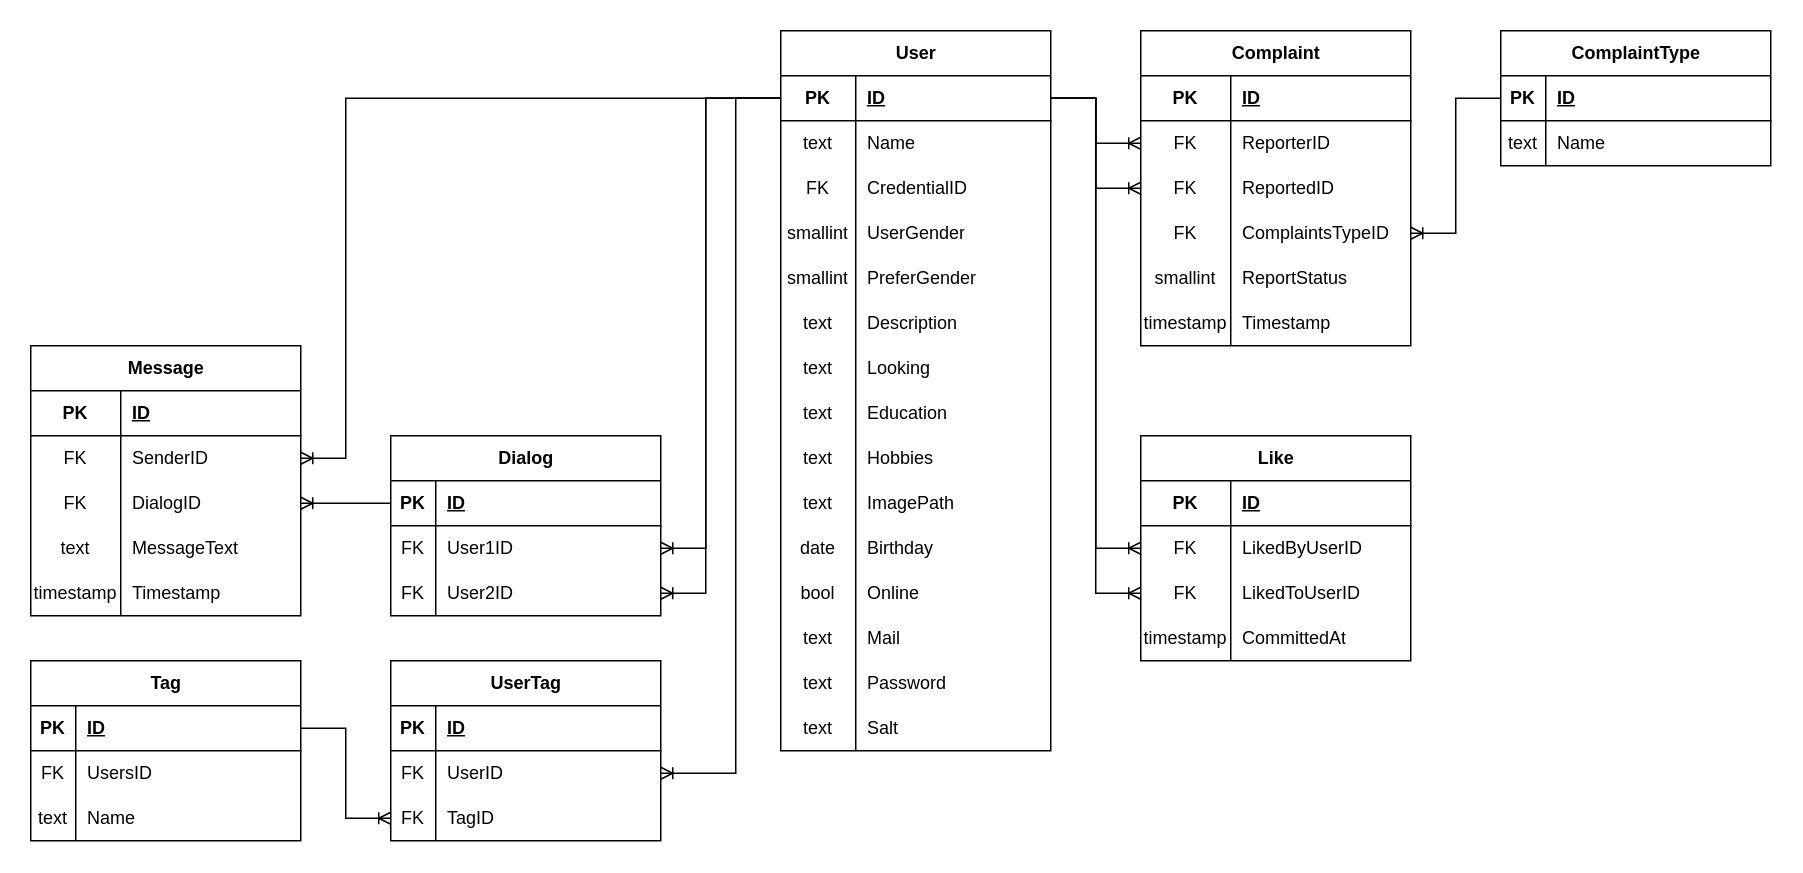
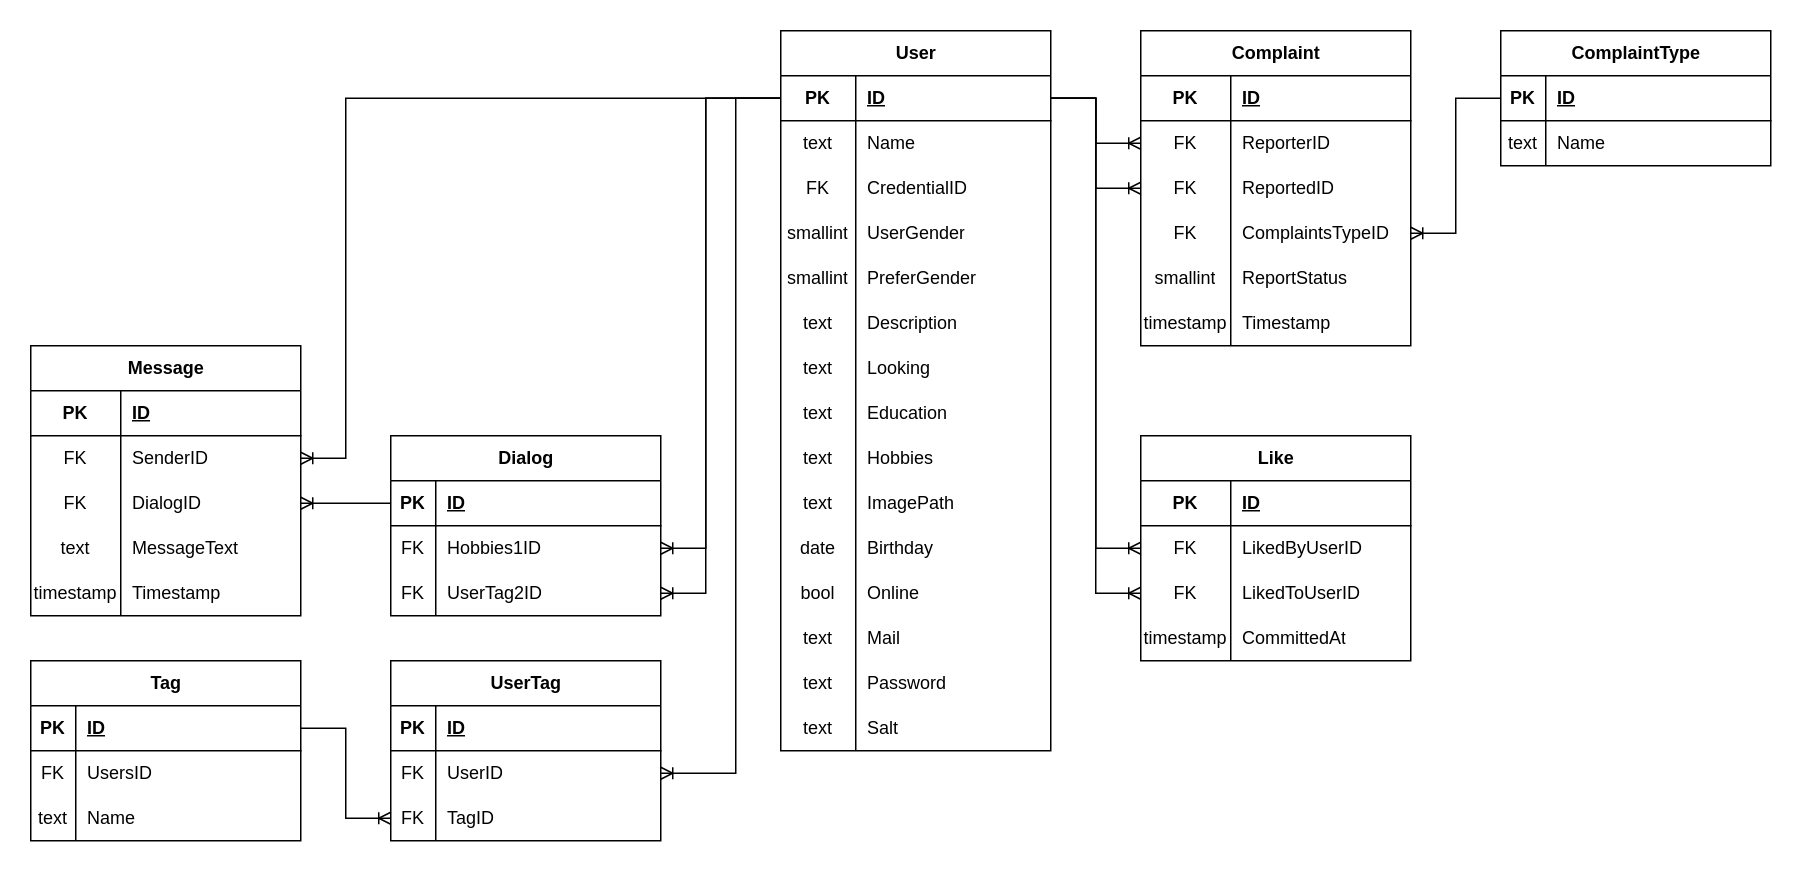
(483, 548) -> (496, 548)
(483, 593) -> (498, 593)
